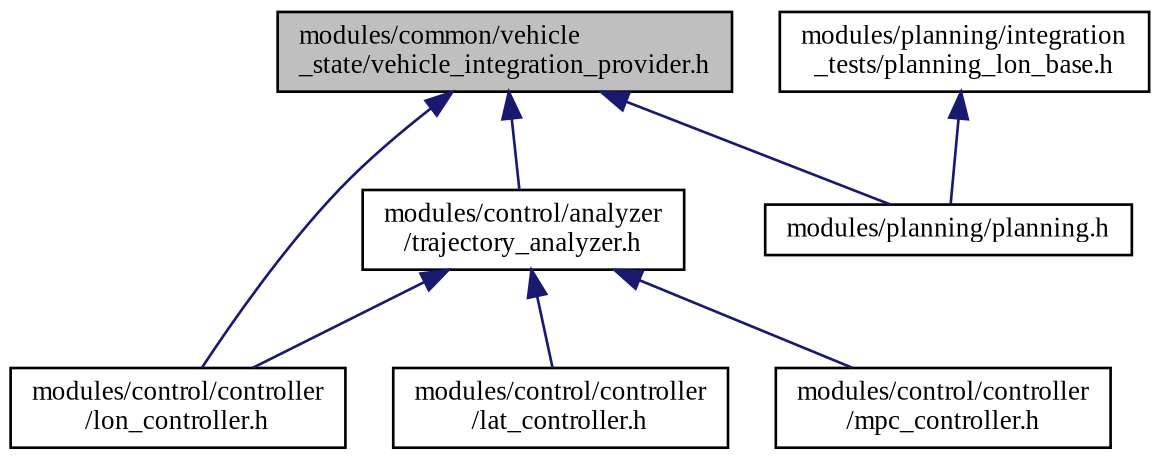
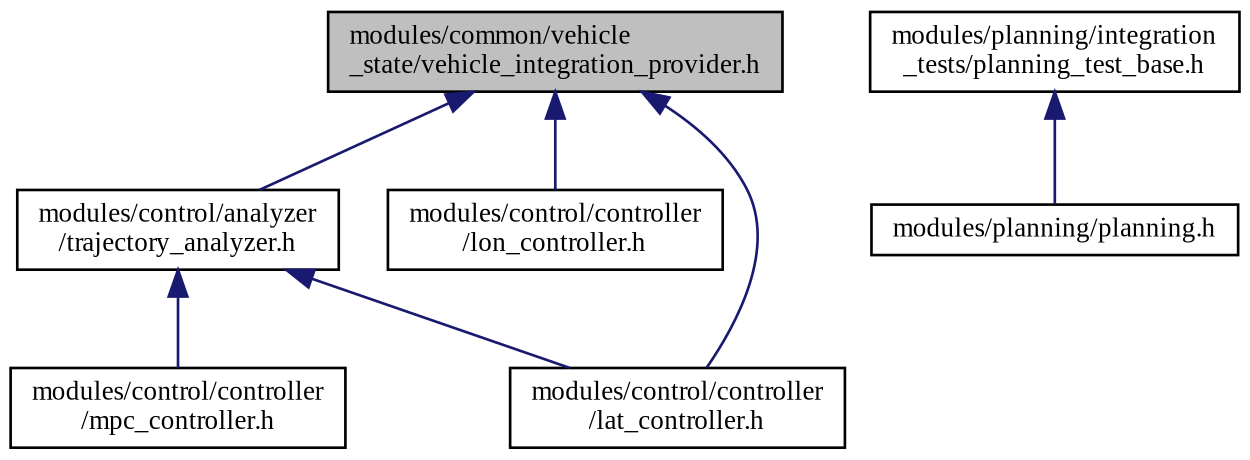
(964, 52) -> (1055, 52)
(759, 153) -> (756, 224)
(339, 325) -> none
